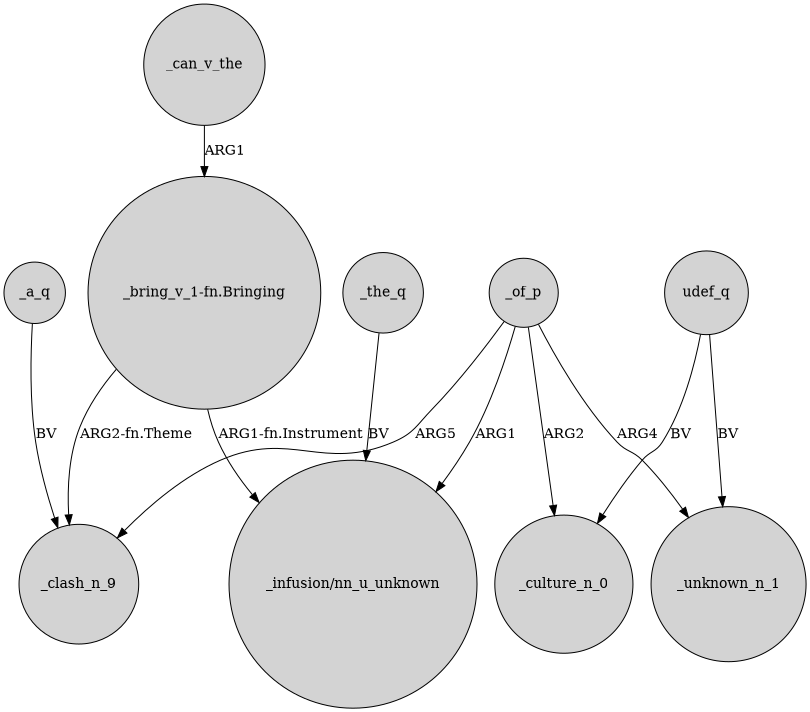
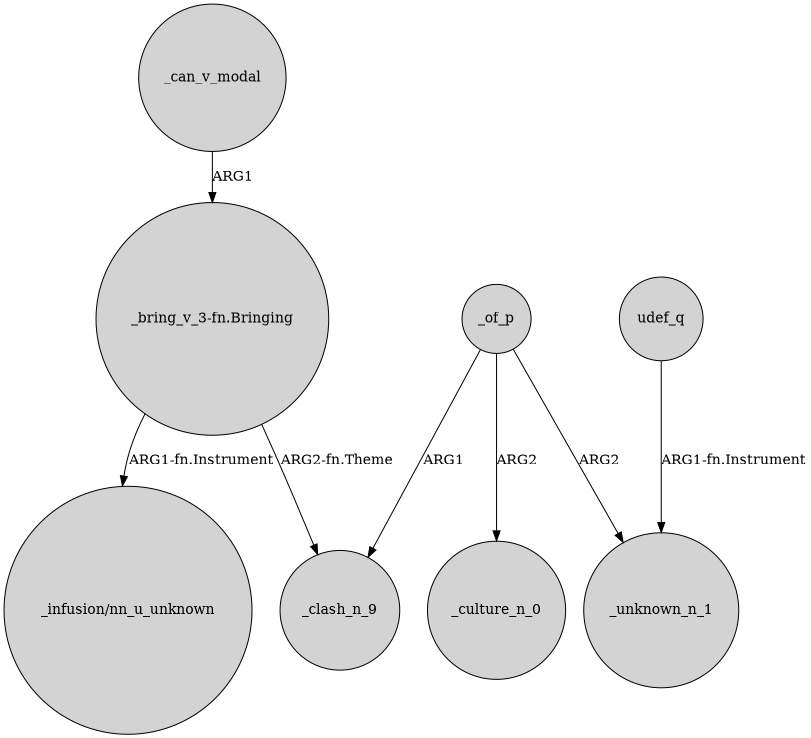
(204, 65) -> (212, 78)
(35, 293) -> none
(204, 293) -> (212, 319)
(383, 293) -> none
(486, 408) -> none
(667, 433) -> none
(436, 435) -> (444, 461)
(638, 435) -> (599, 461)
(728, 435) -> (734, 461)
